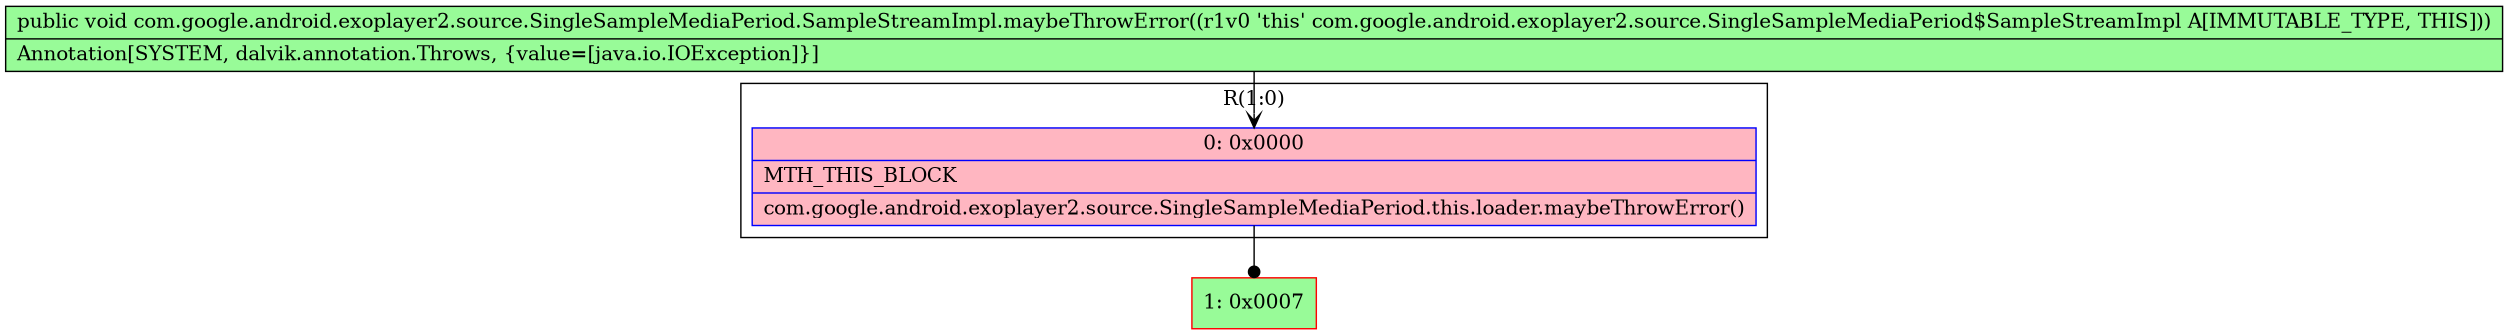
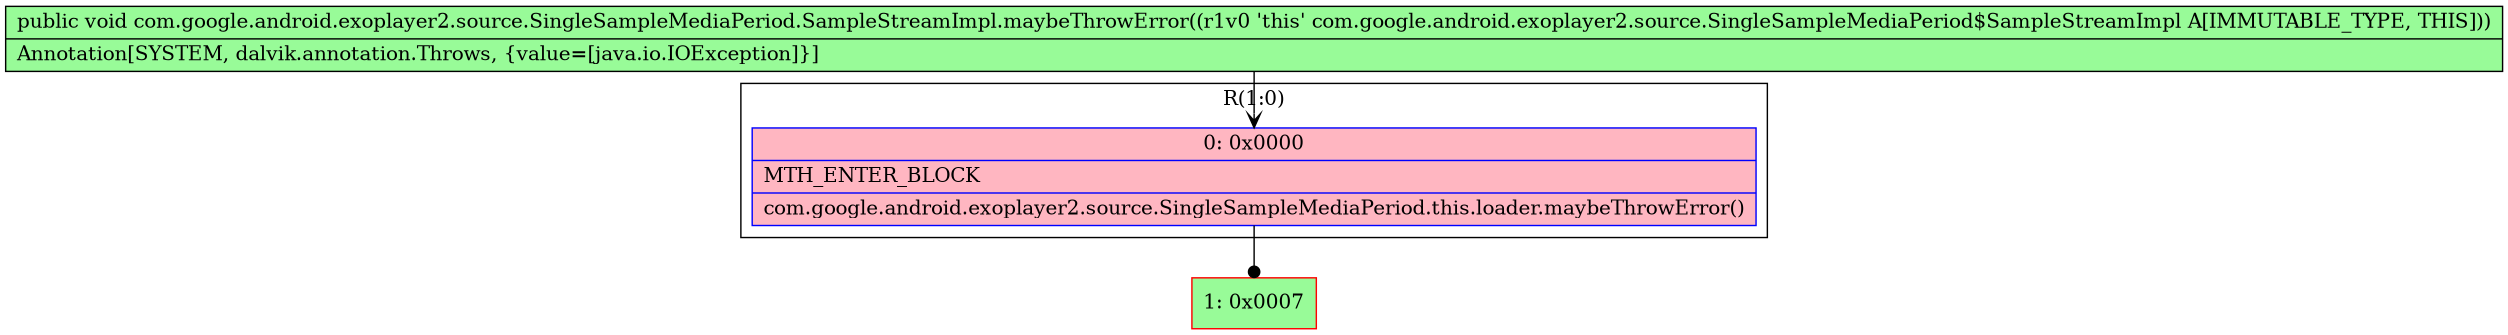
(860, 176) -> (872, 176)
